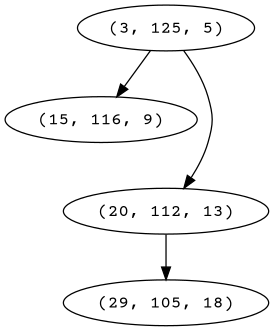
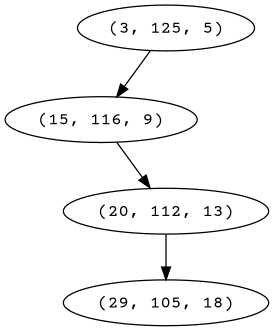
(212, 113) -> (130, 160)
